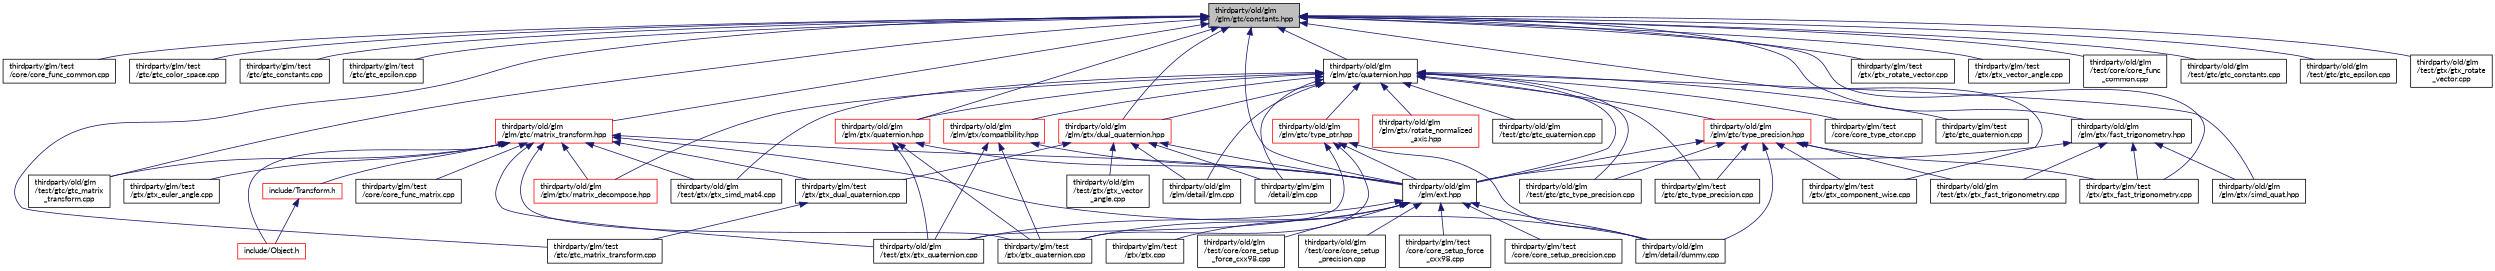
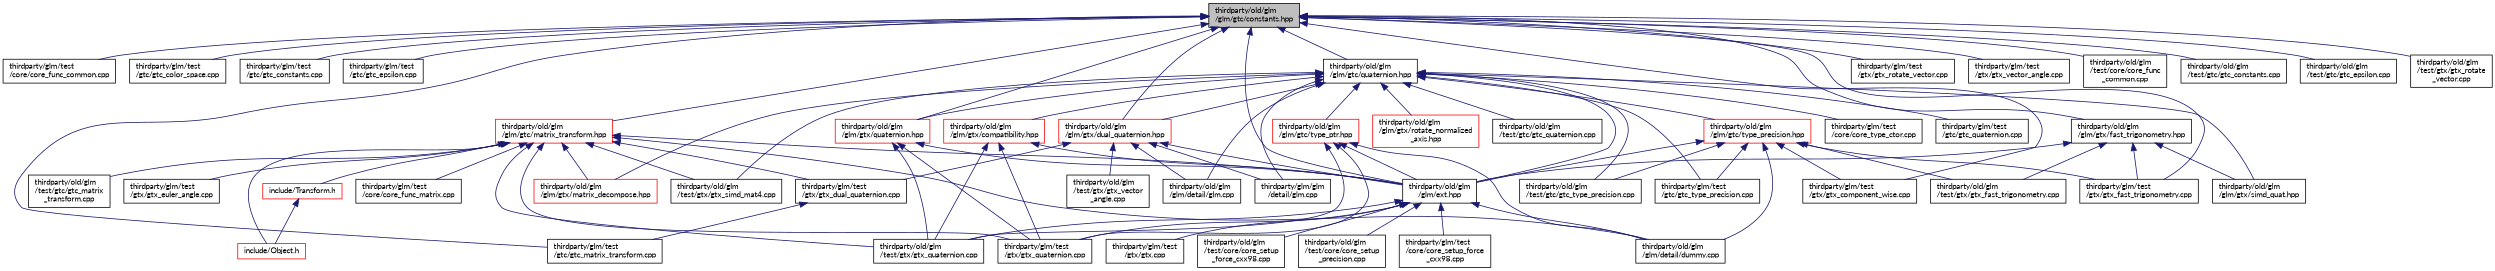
(652, 76) -> none
(1564, 251) -> none
